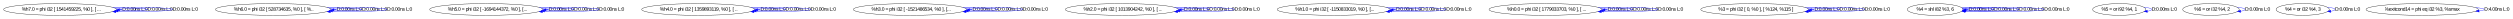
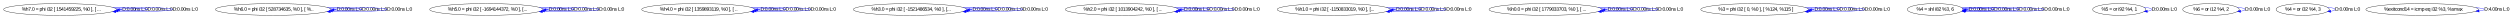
(2211, 9) -> (2211, 9)
(2422, 9) -> (2422, 9)
